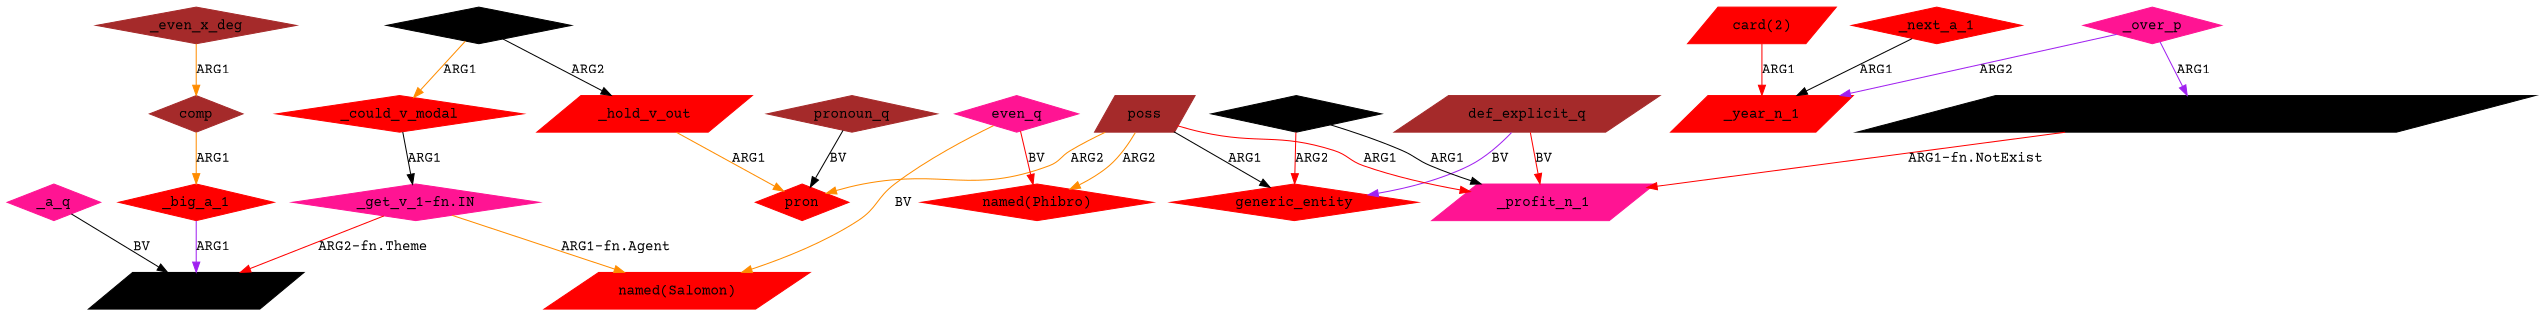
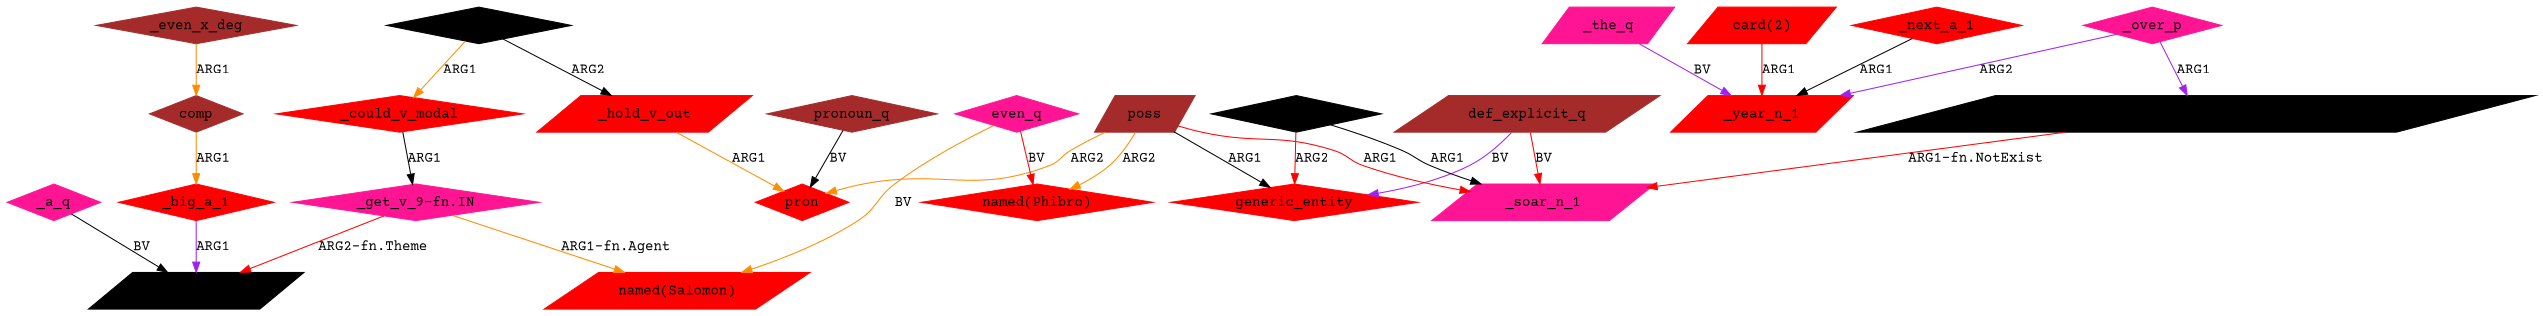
none -> (1608, 25)
(416, 202) -> (416, 202)
(1543, 202) -> (1543, 202)
